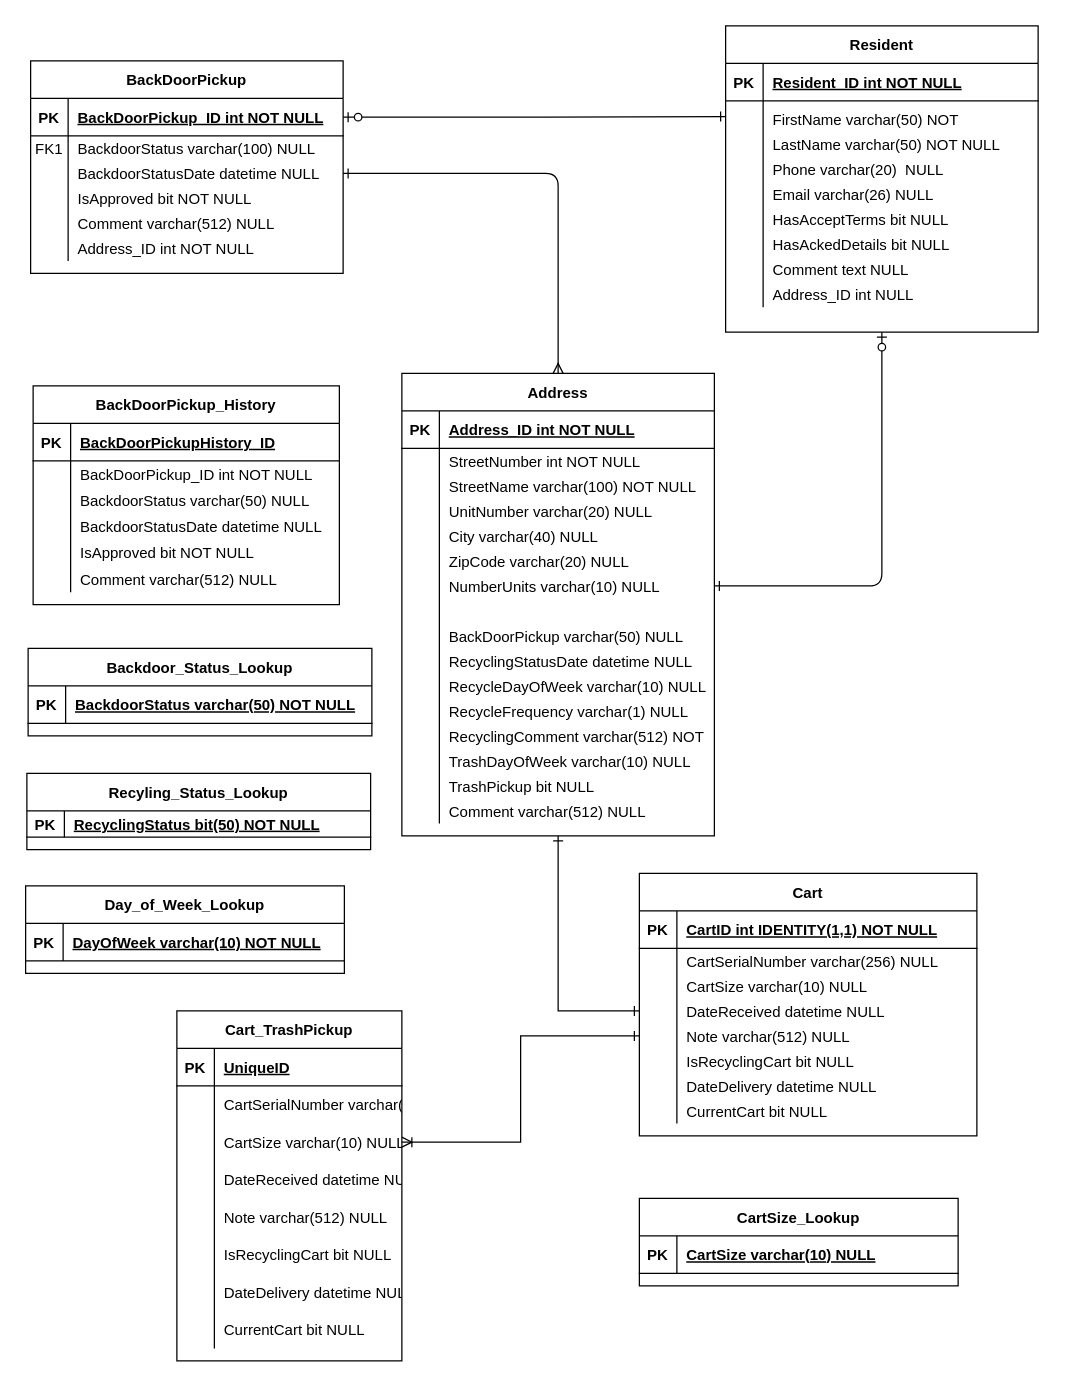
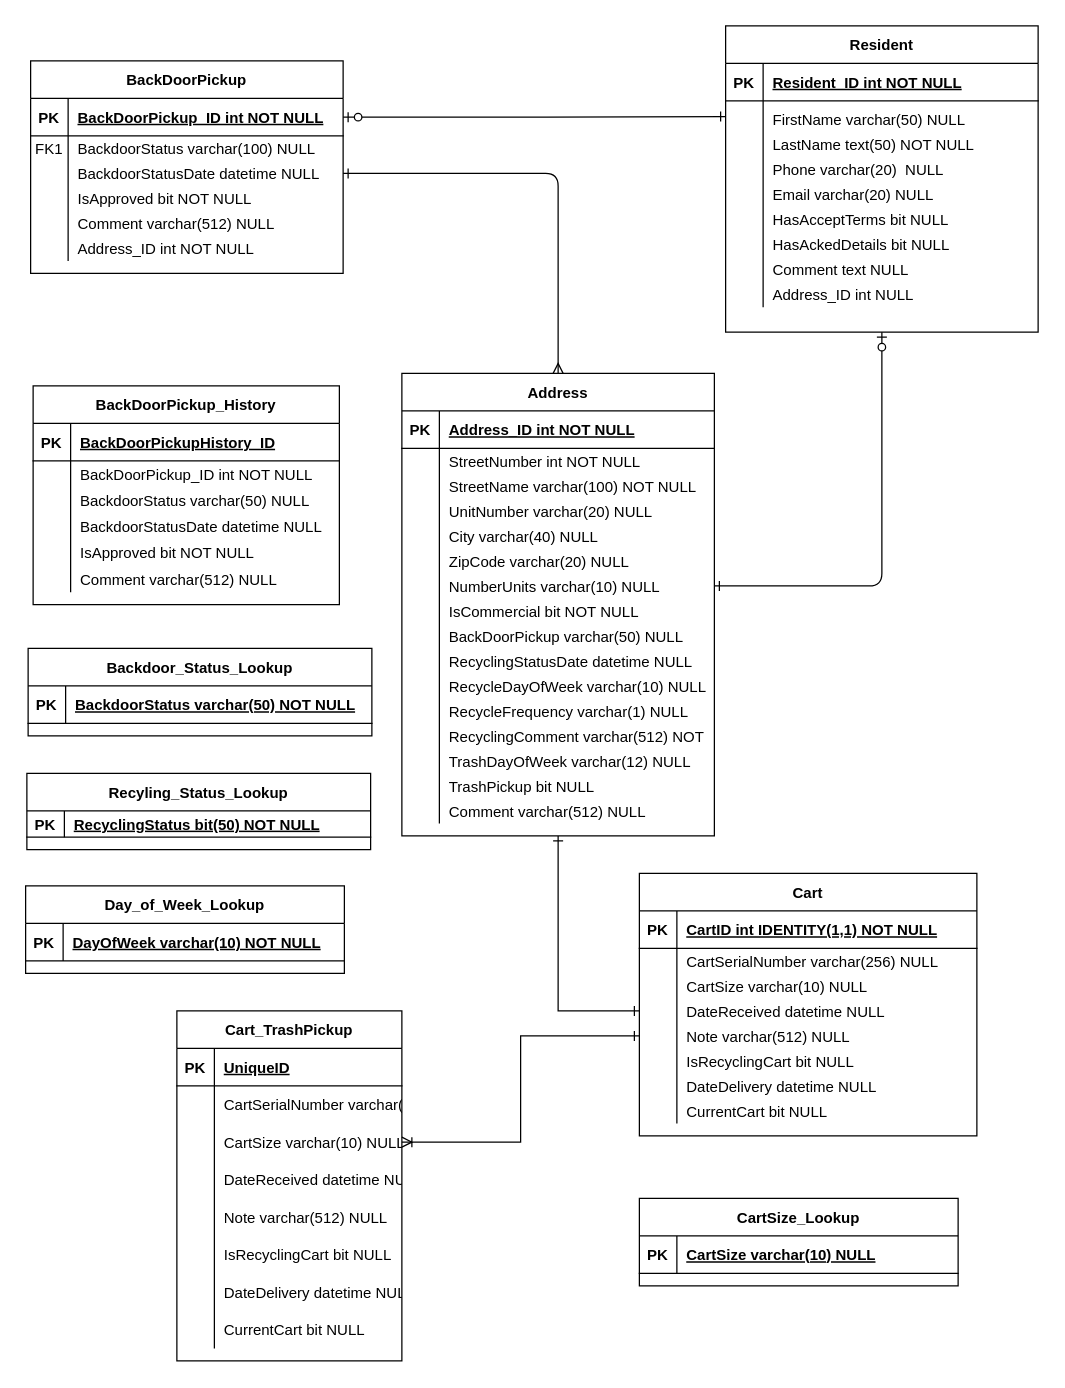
(872, 120) -> (876, 120)
(888, 145) -> (876, 145)
(857, 195) -> (857, 195)
none -> (577, 611)
(575, 761) -> (575, 761)
